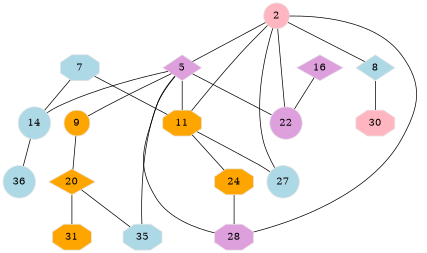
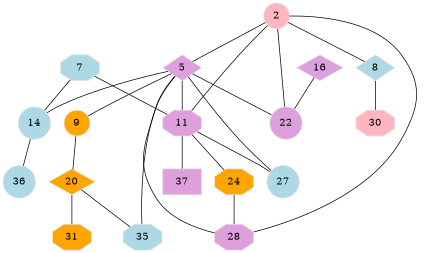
(260, 99) -> (227, 126)
(182, 123) -> (182, 123)
none -> (182, 182)
